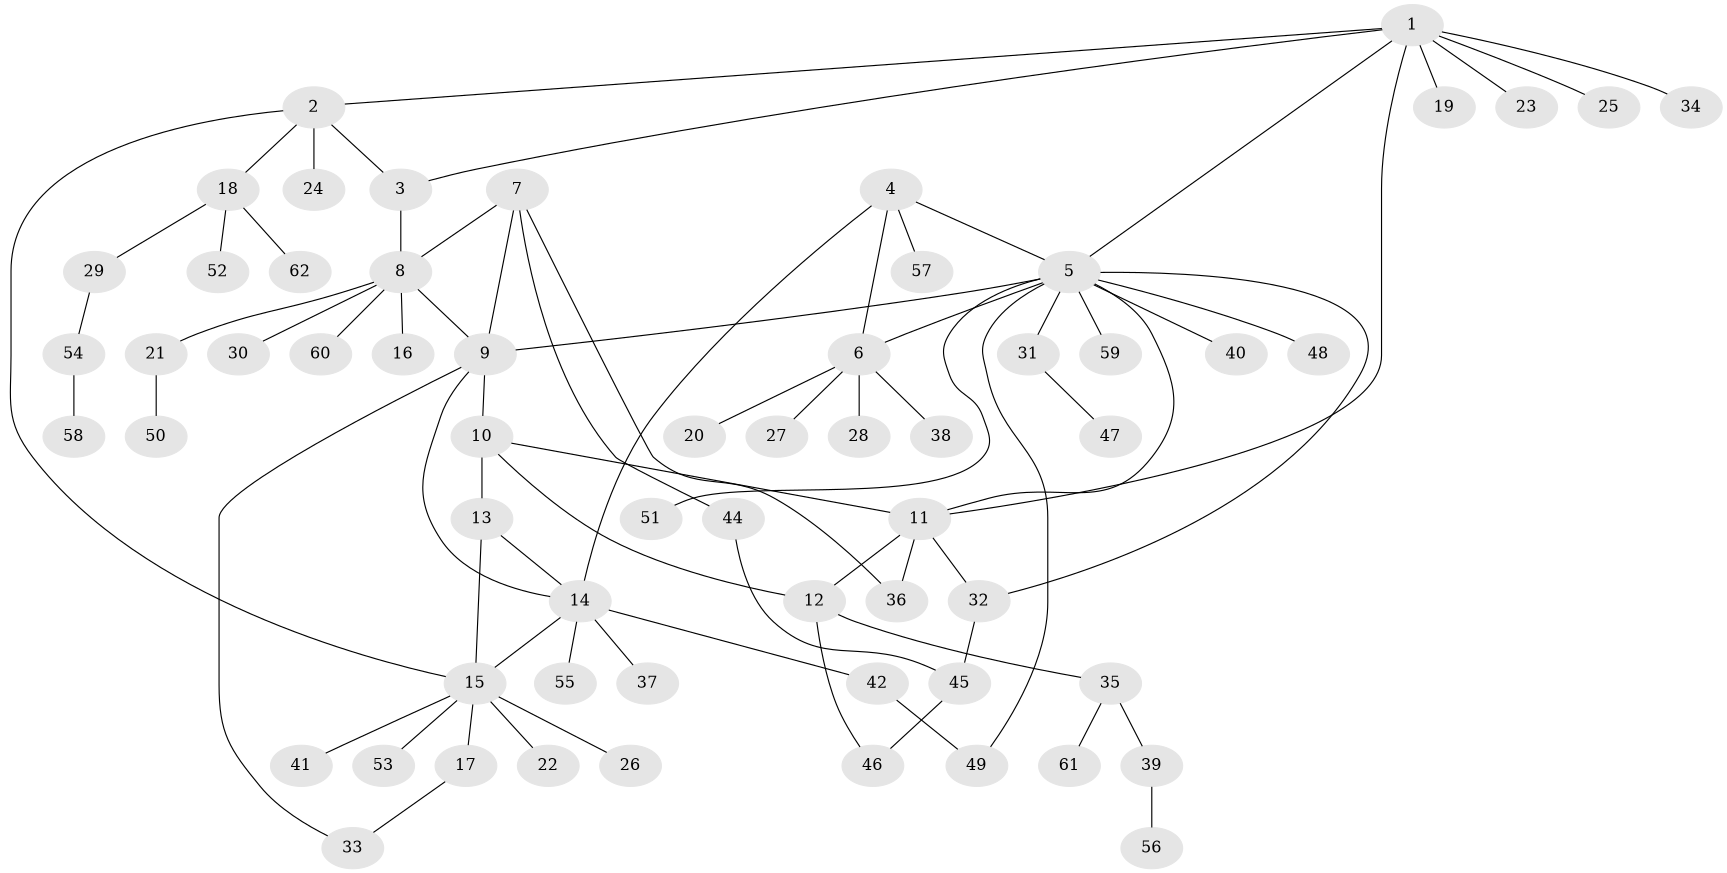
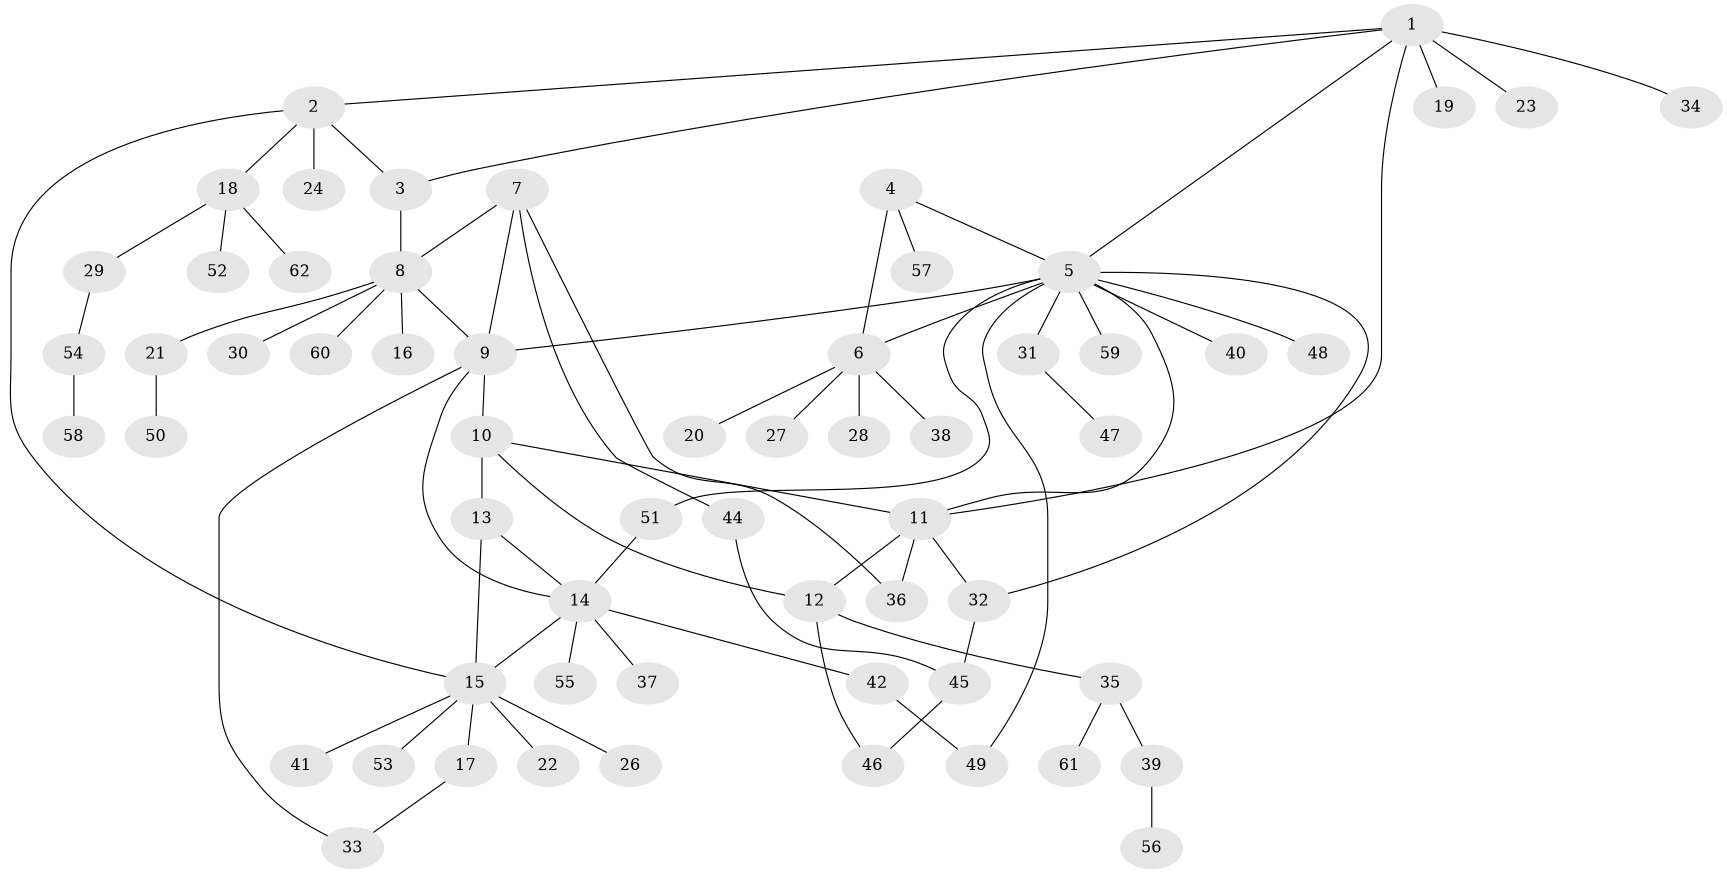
(1609, 107) -> none
(693, 369) -> (616, 560)
